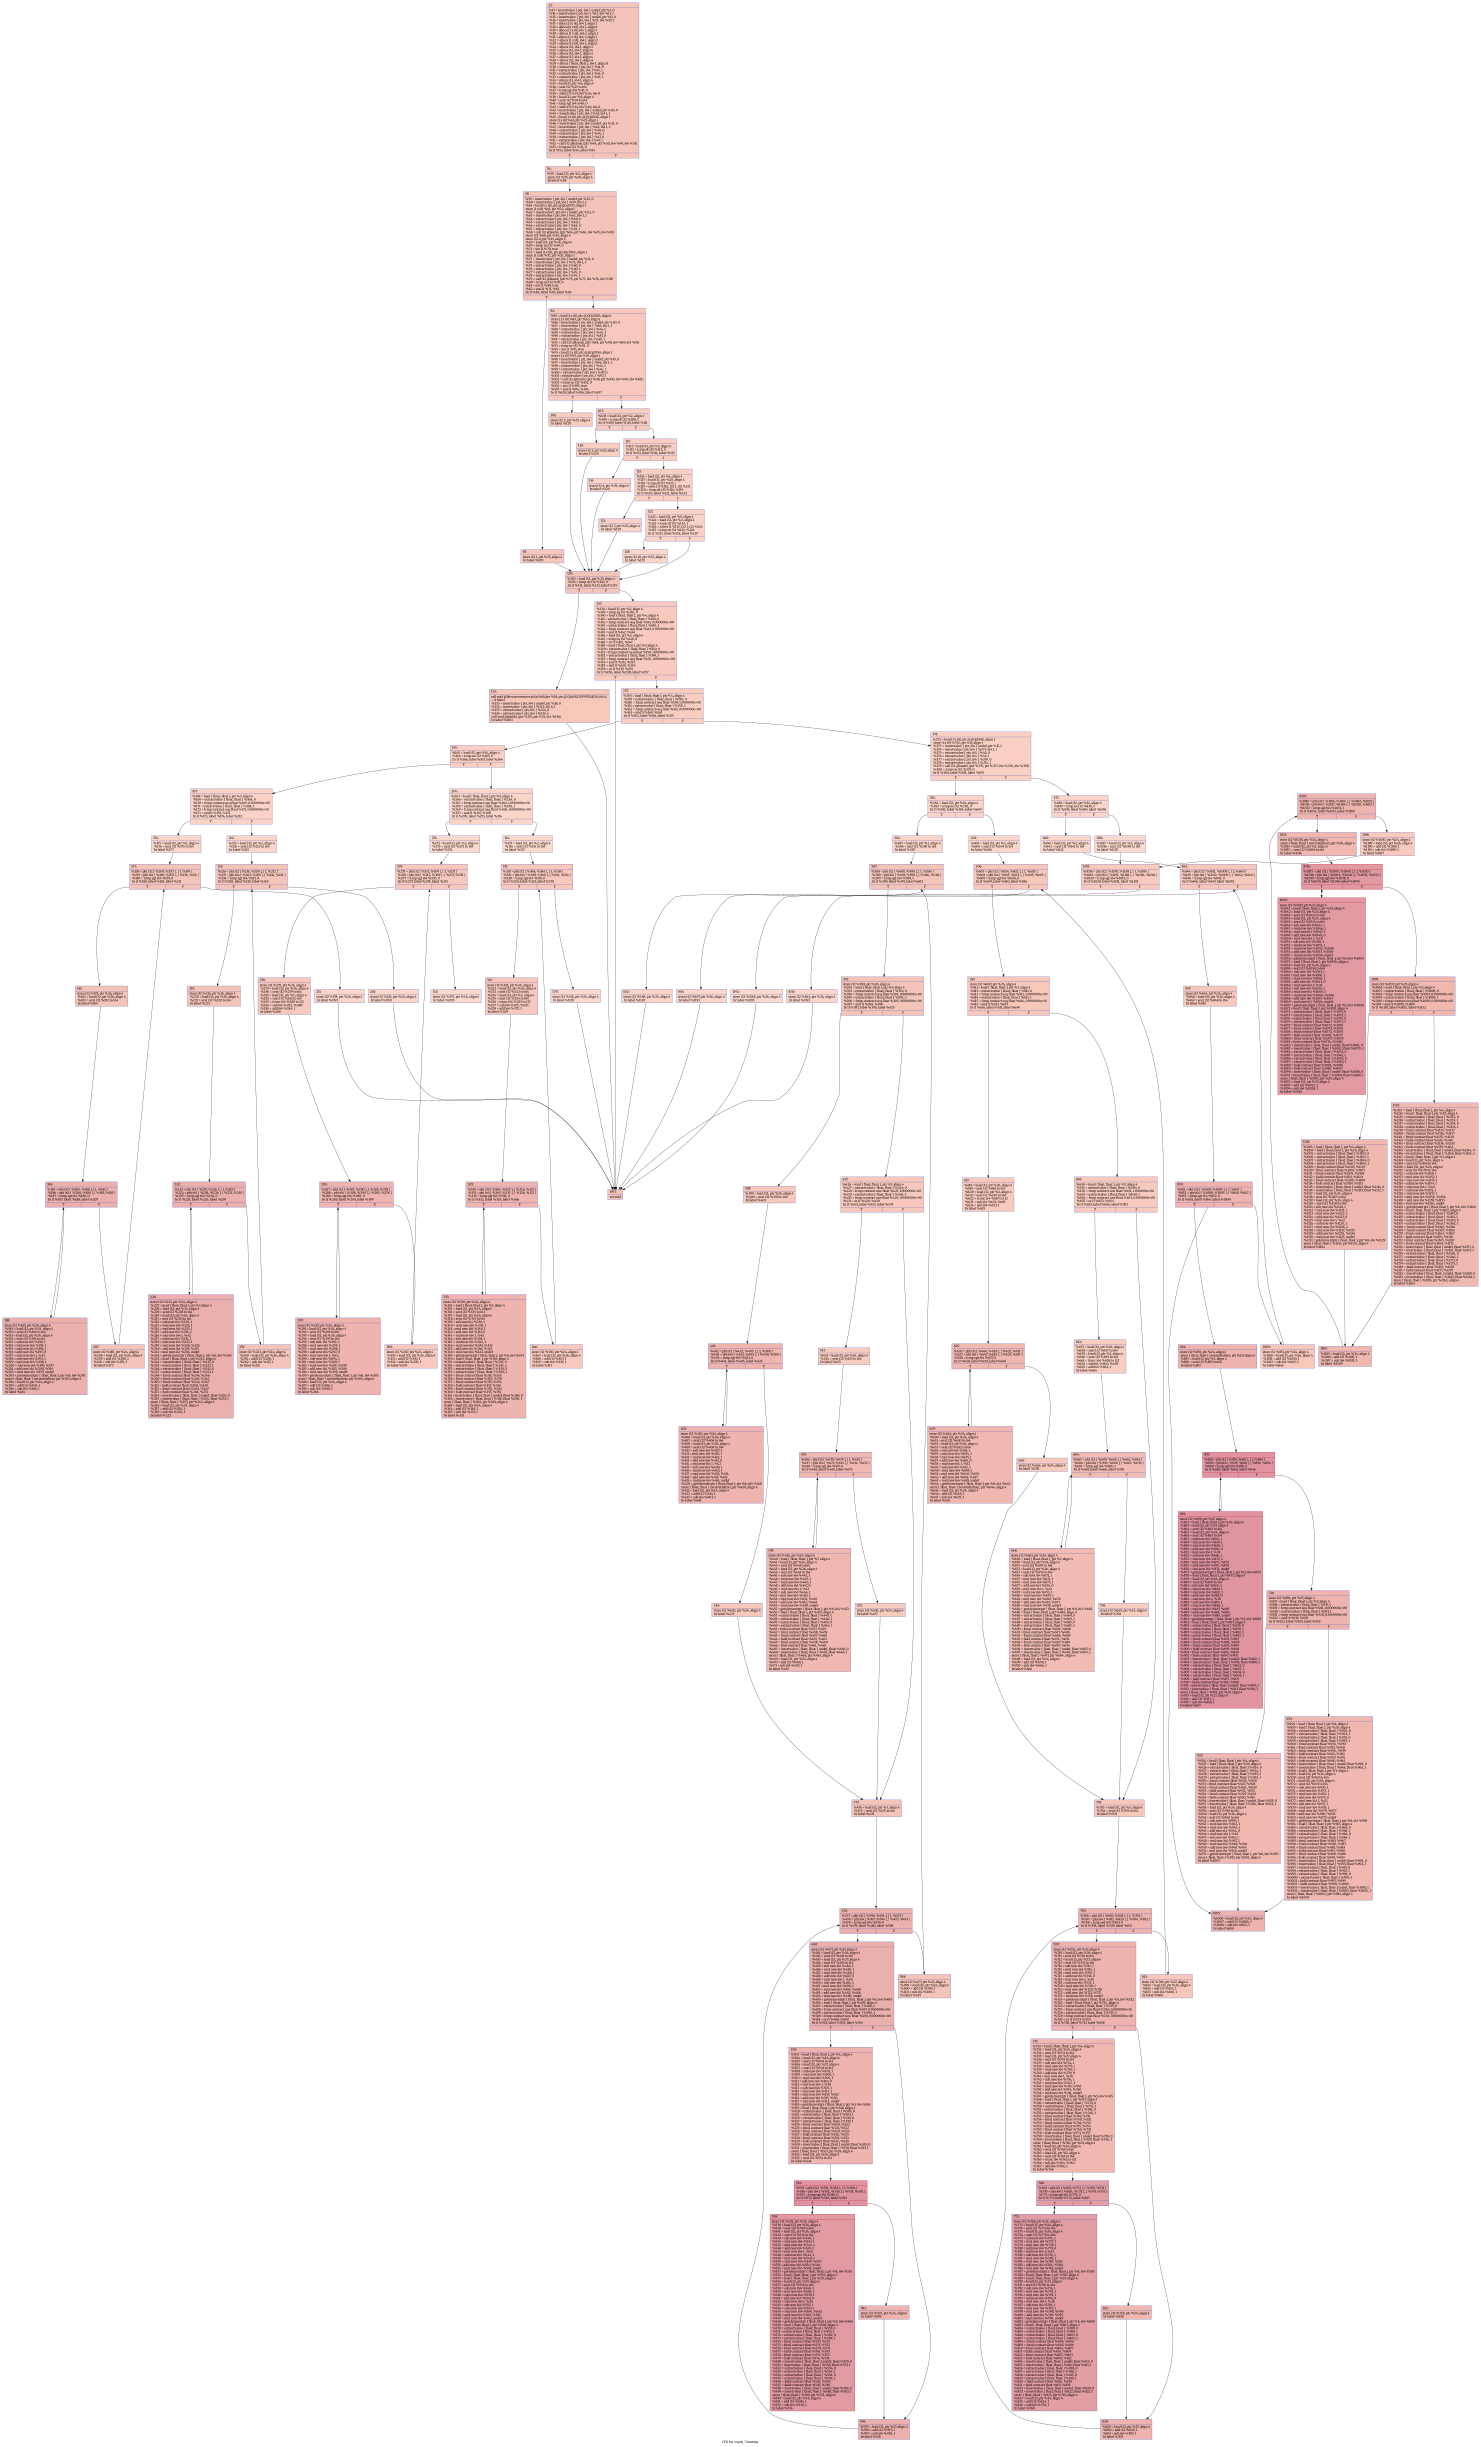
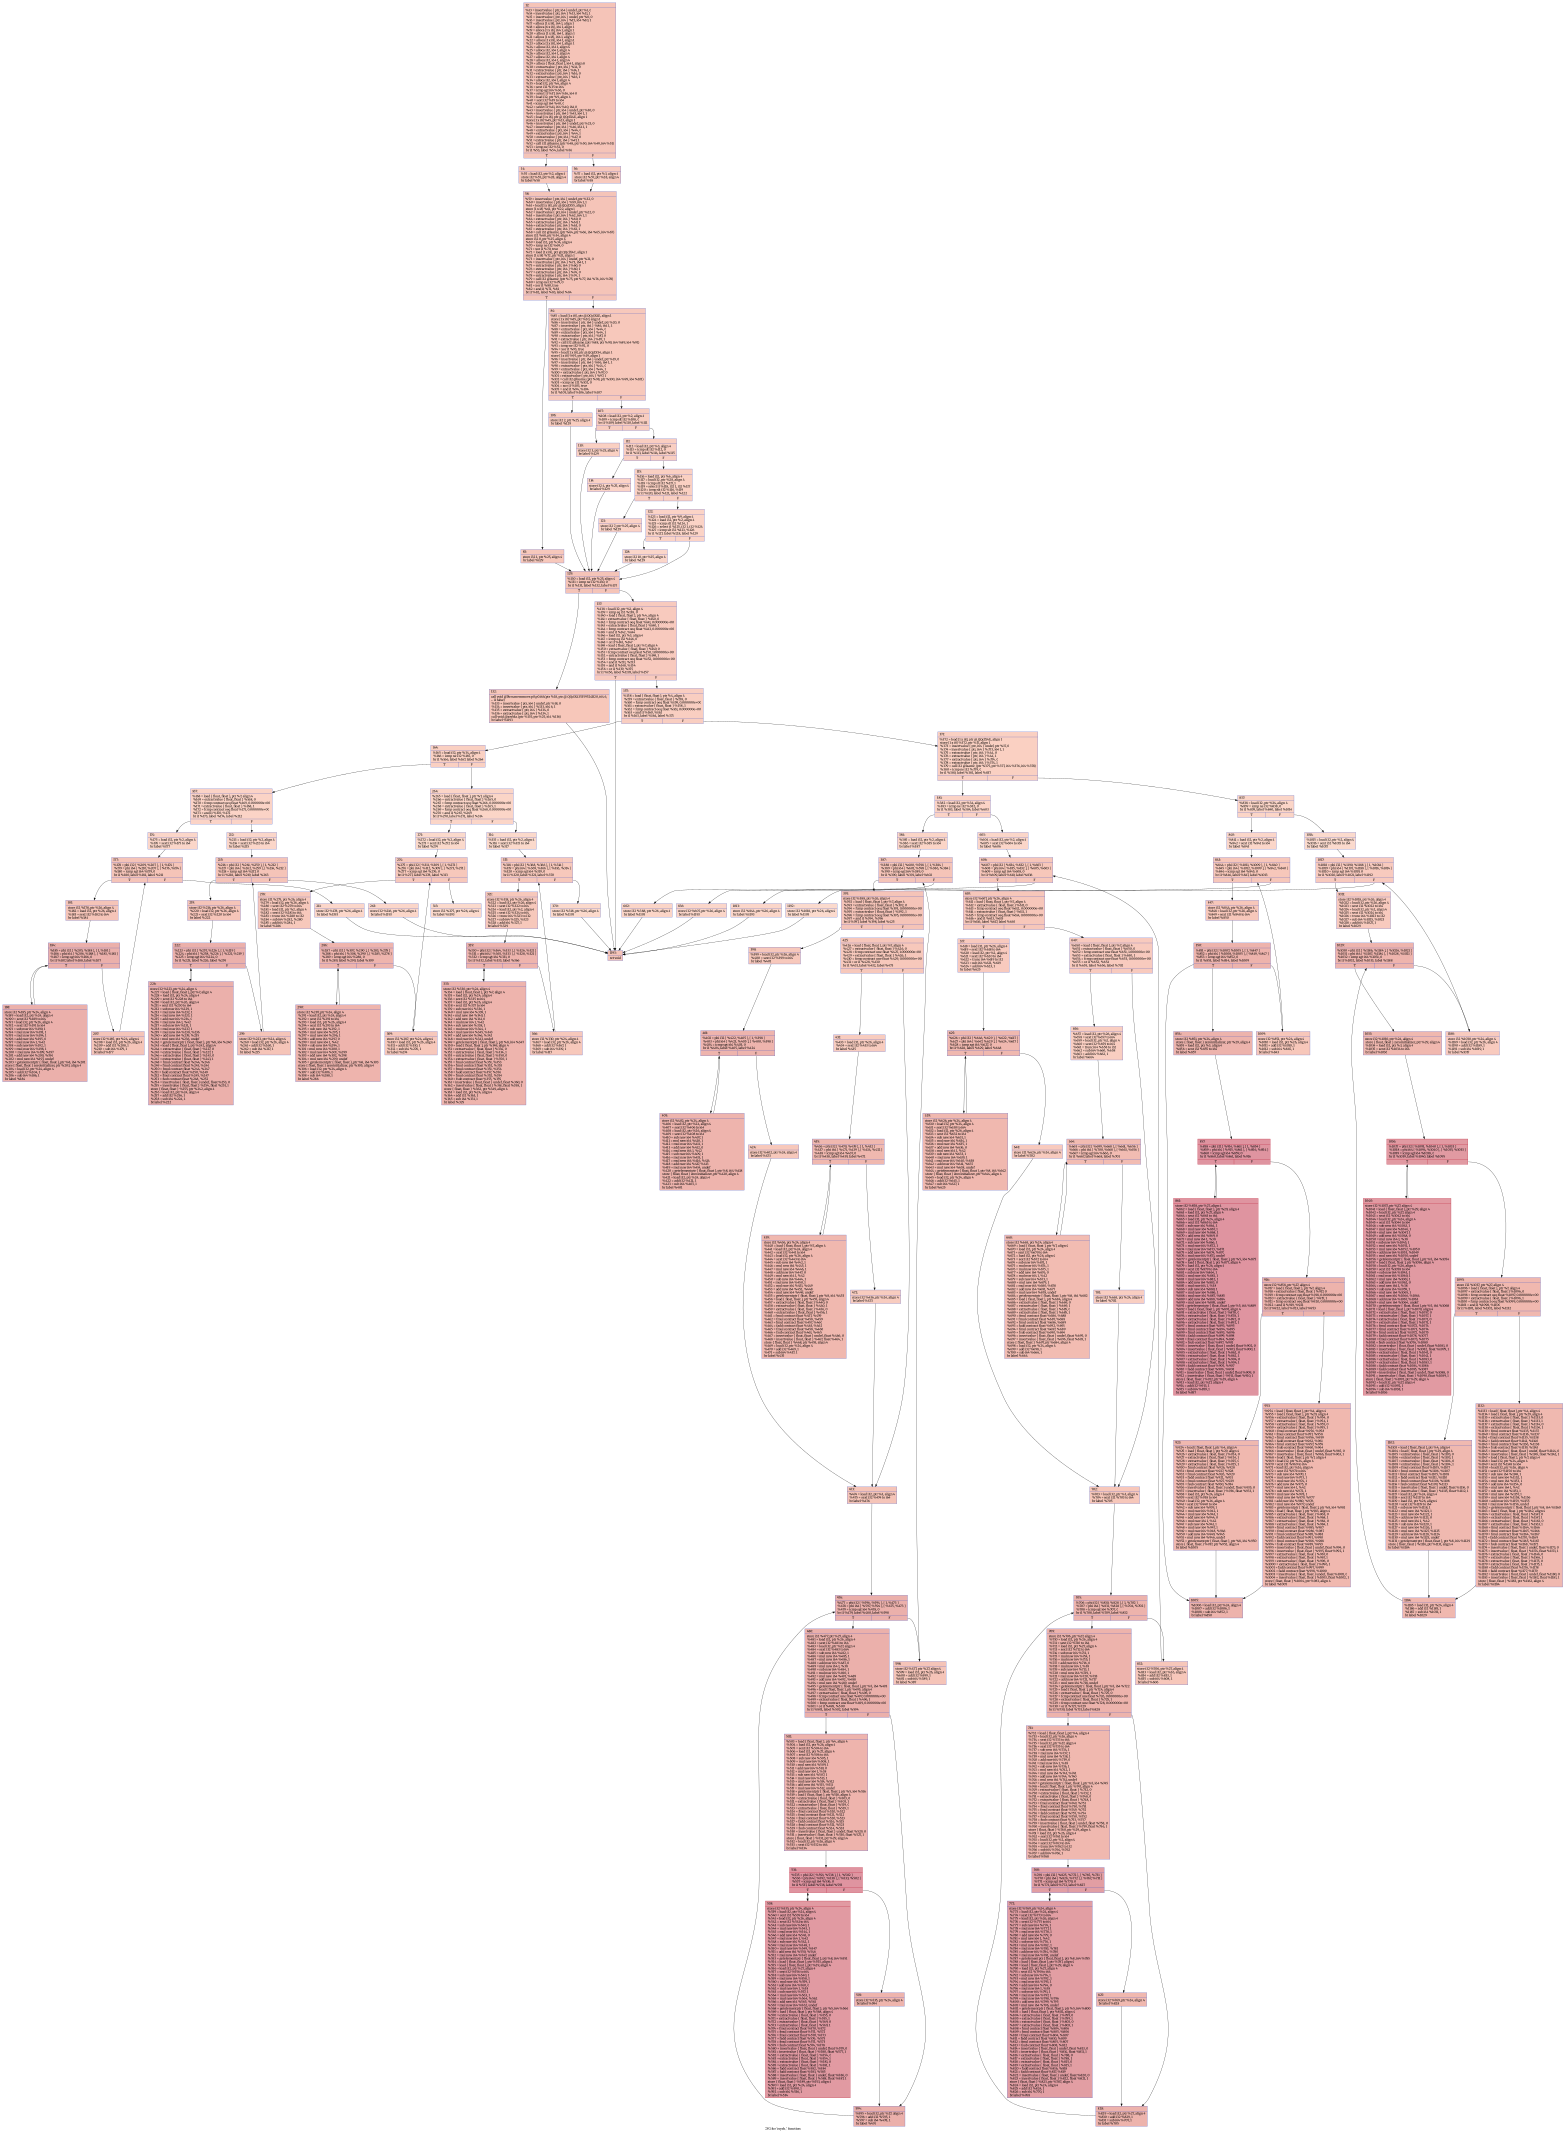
none -> (596, 175)
none -> (1364, 910)
